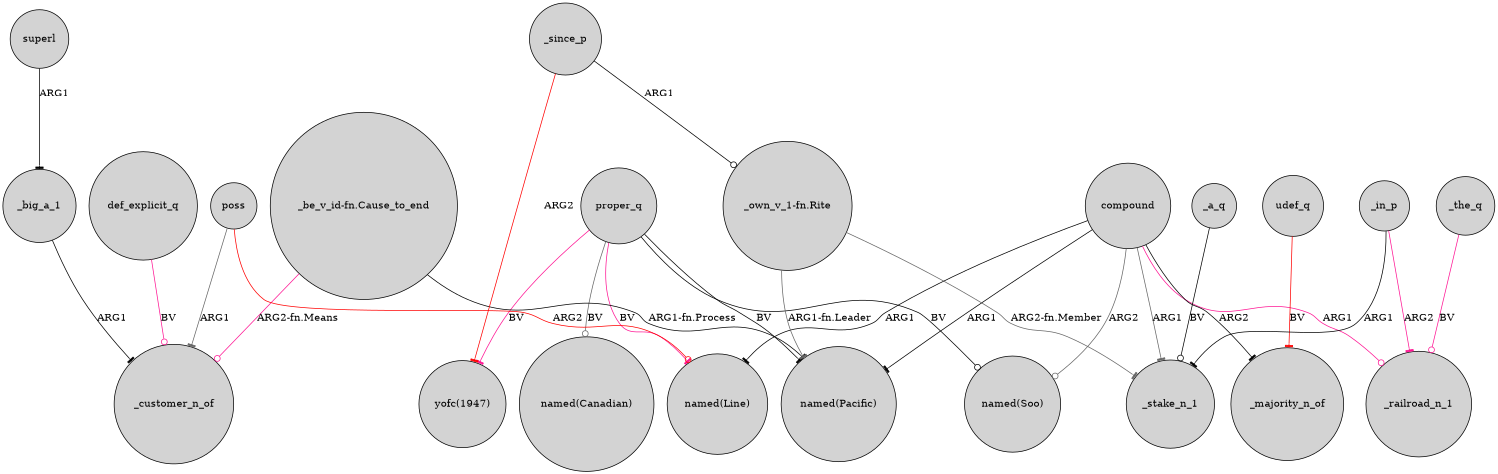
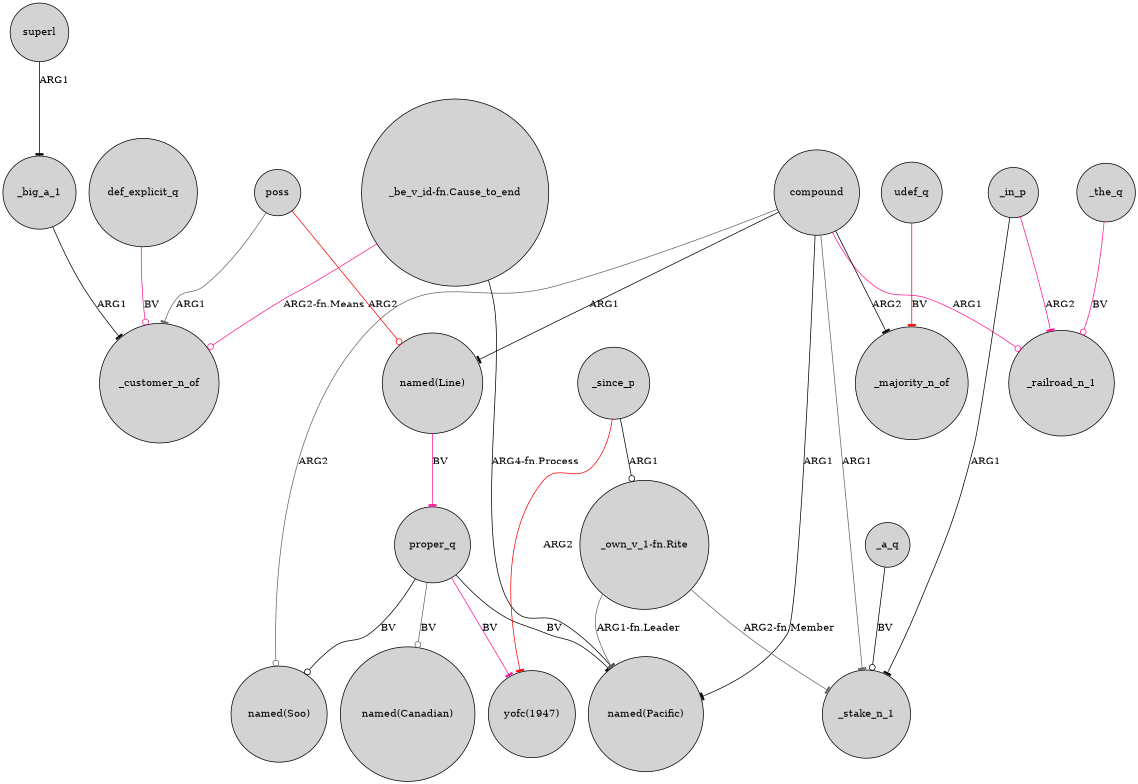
(616, 318) -> (433, 468)
(693, 318) -> (536, 462)
